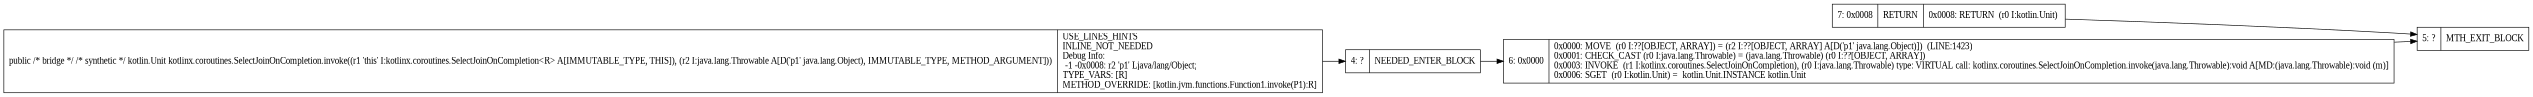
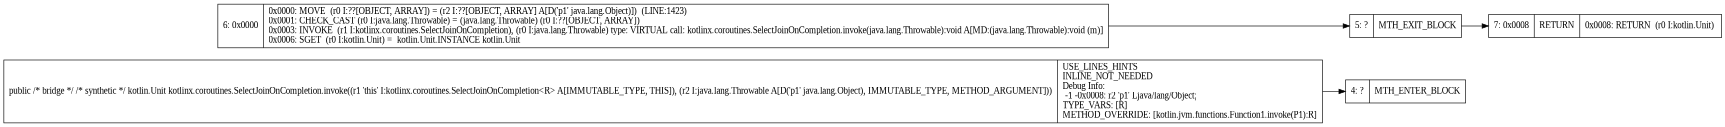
(2238, 26) -> (1472, 26)
(1425, 61) -> (1417, 91)
(1489, 61) -> none
